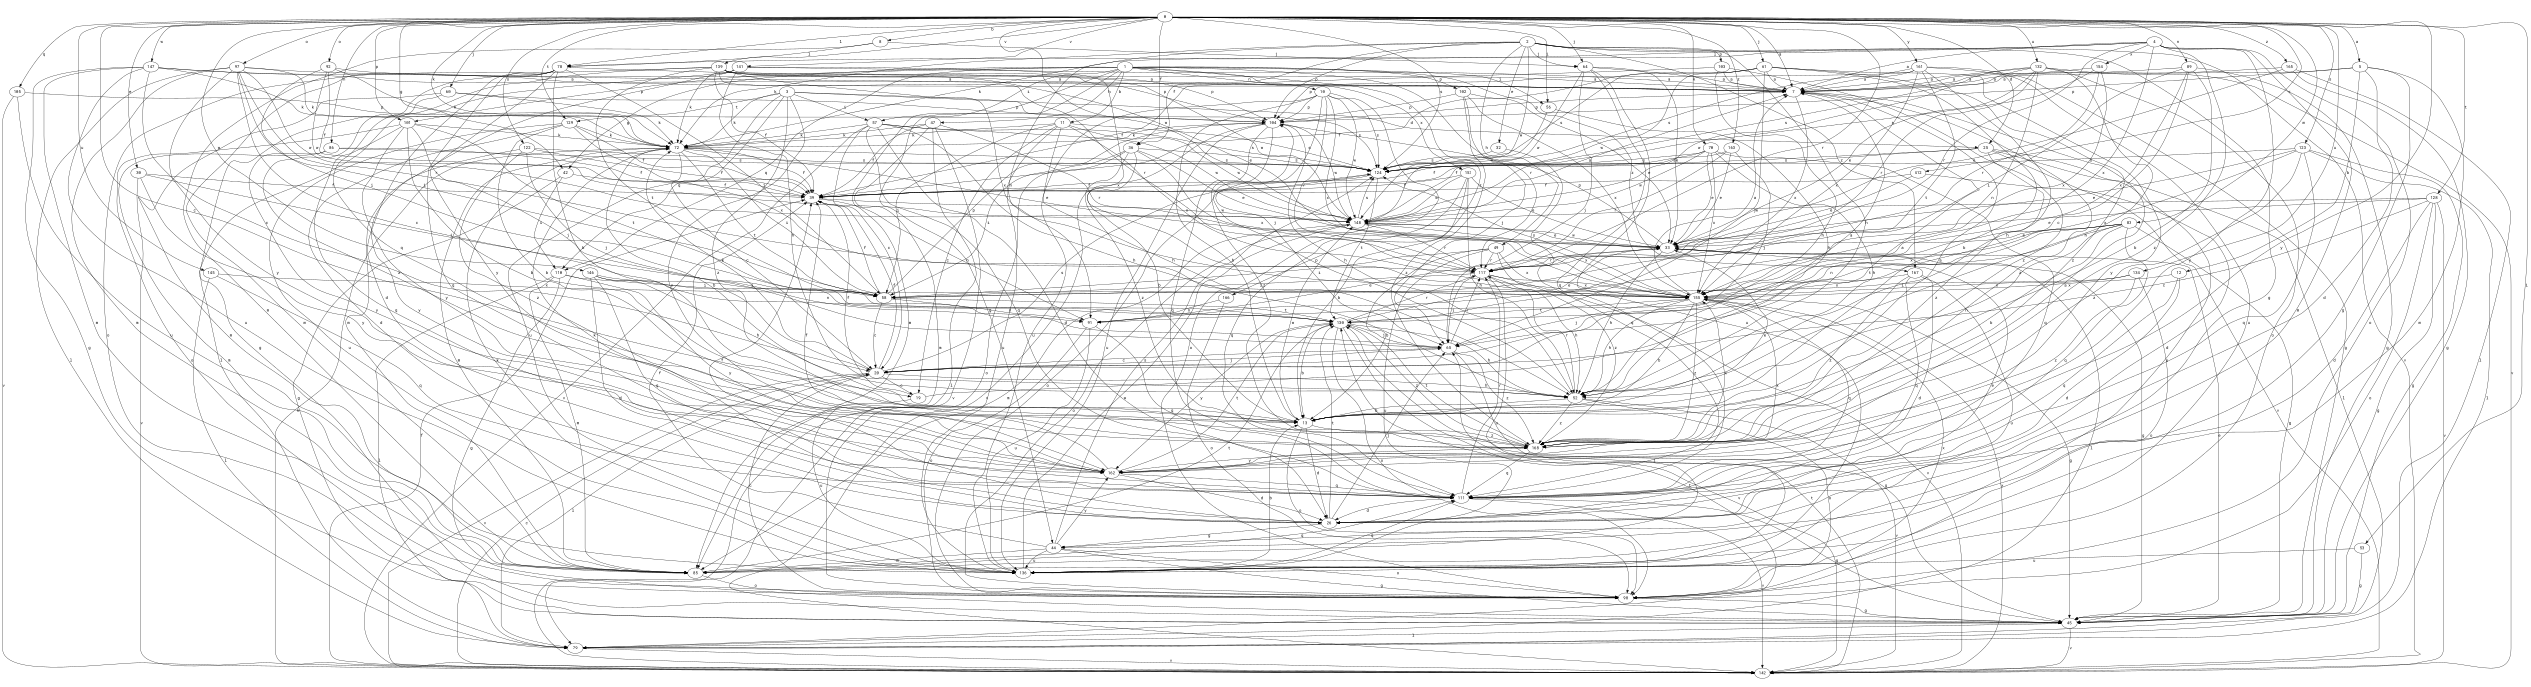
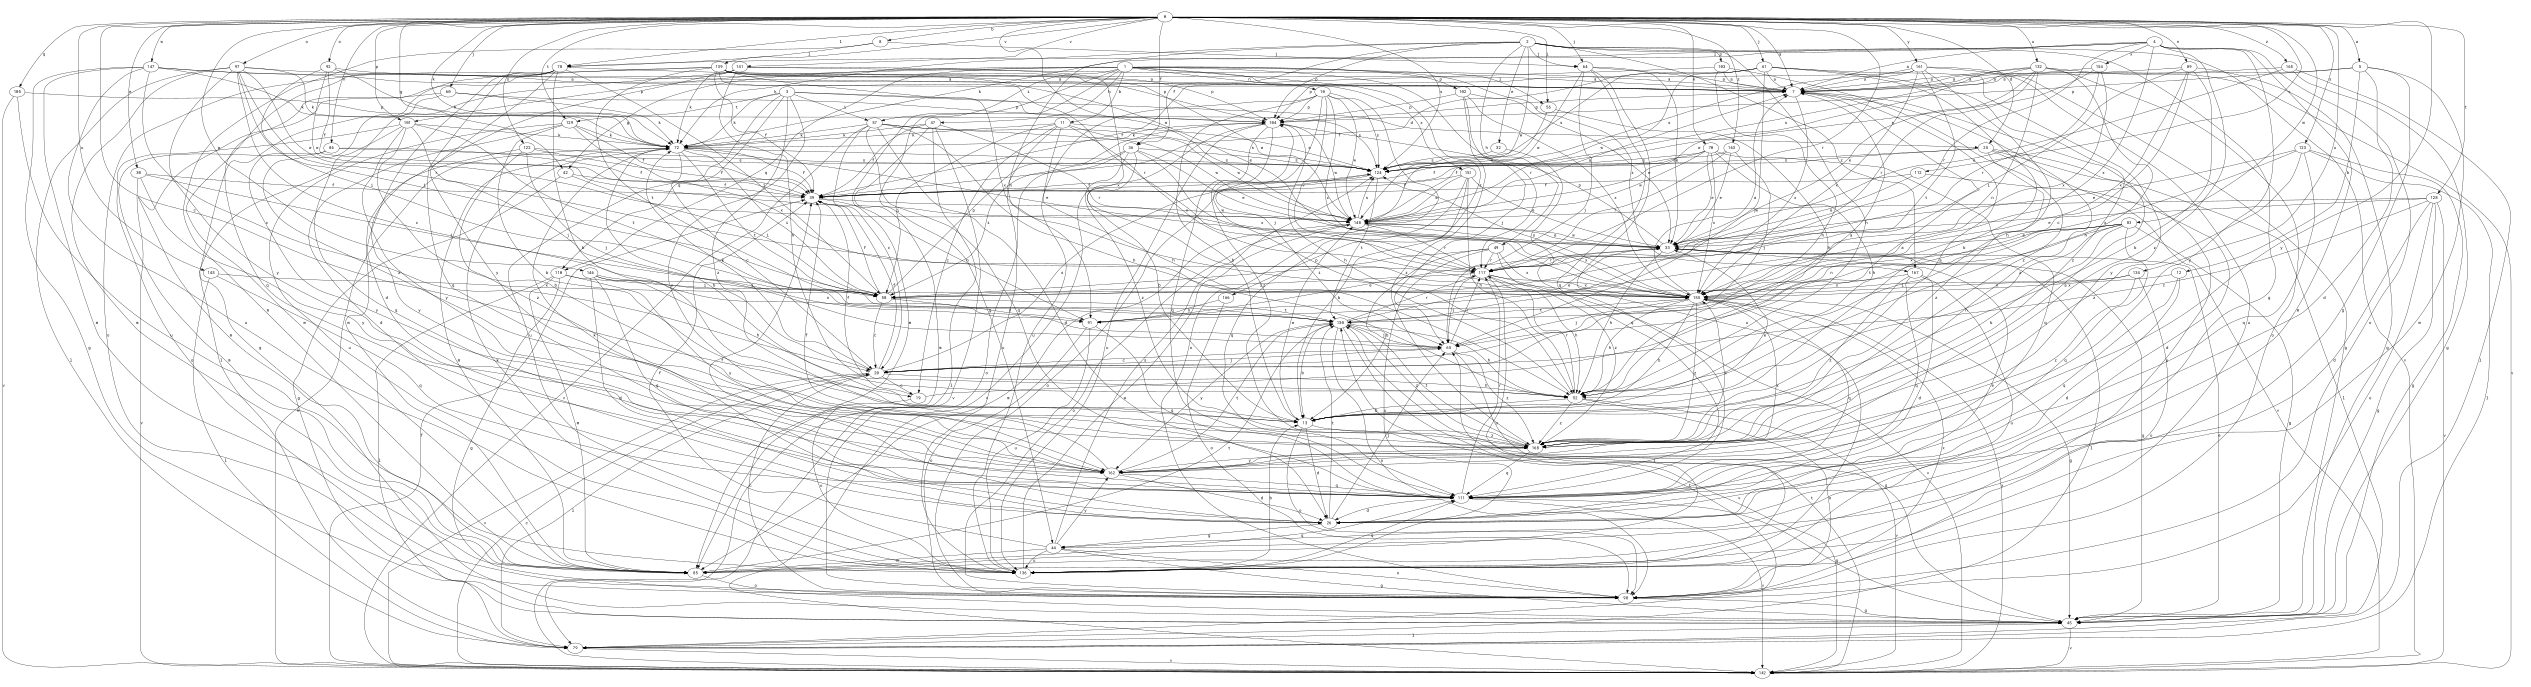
(1819, 164) -> none
(1918, 173) -> (1918, 173)
(538, 222) -> (729, 224)
(584, 338) -> (529, 394)
(772, 380) -> (821, 401)
(2362, 548) -> none
